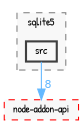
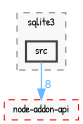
(41, 23) -> (41, 23)
